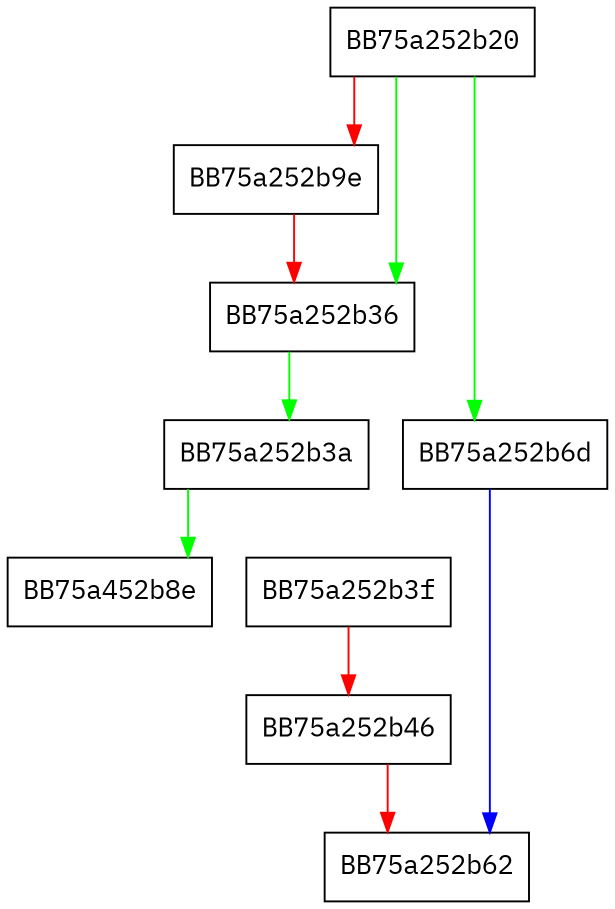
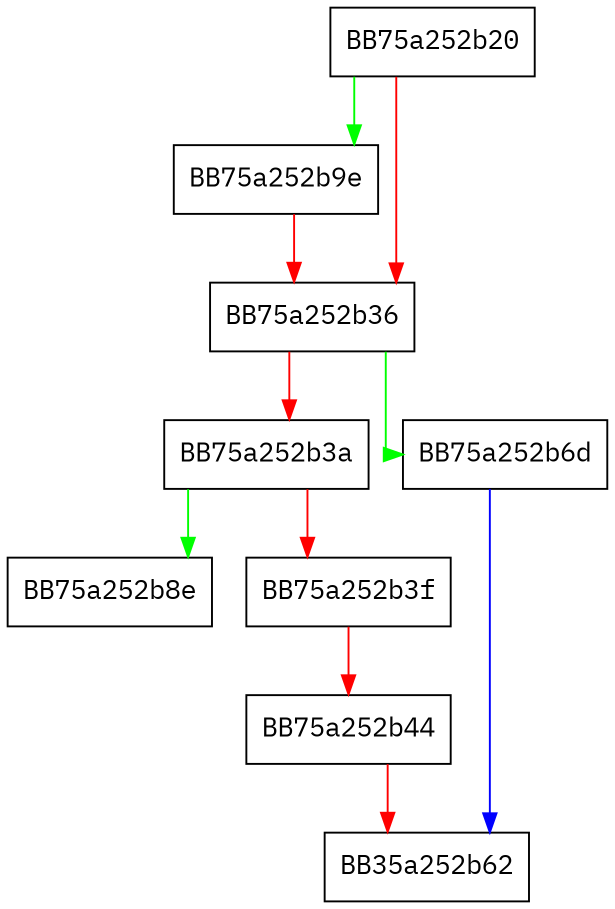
(354, 101) -> (354, 101)
(396, 170) -> (396, 170)
(475, 239) -> (386, 404)
(289, 376) -> (289, 376)
none -> (307, 513)
(110, 592) -> (110, 592)
(349, 730) -> (349, 730)
(427, 867) -> (427, 867)
